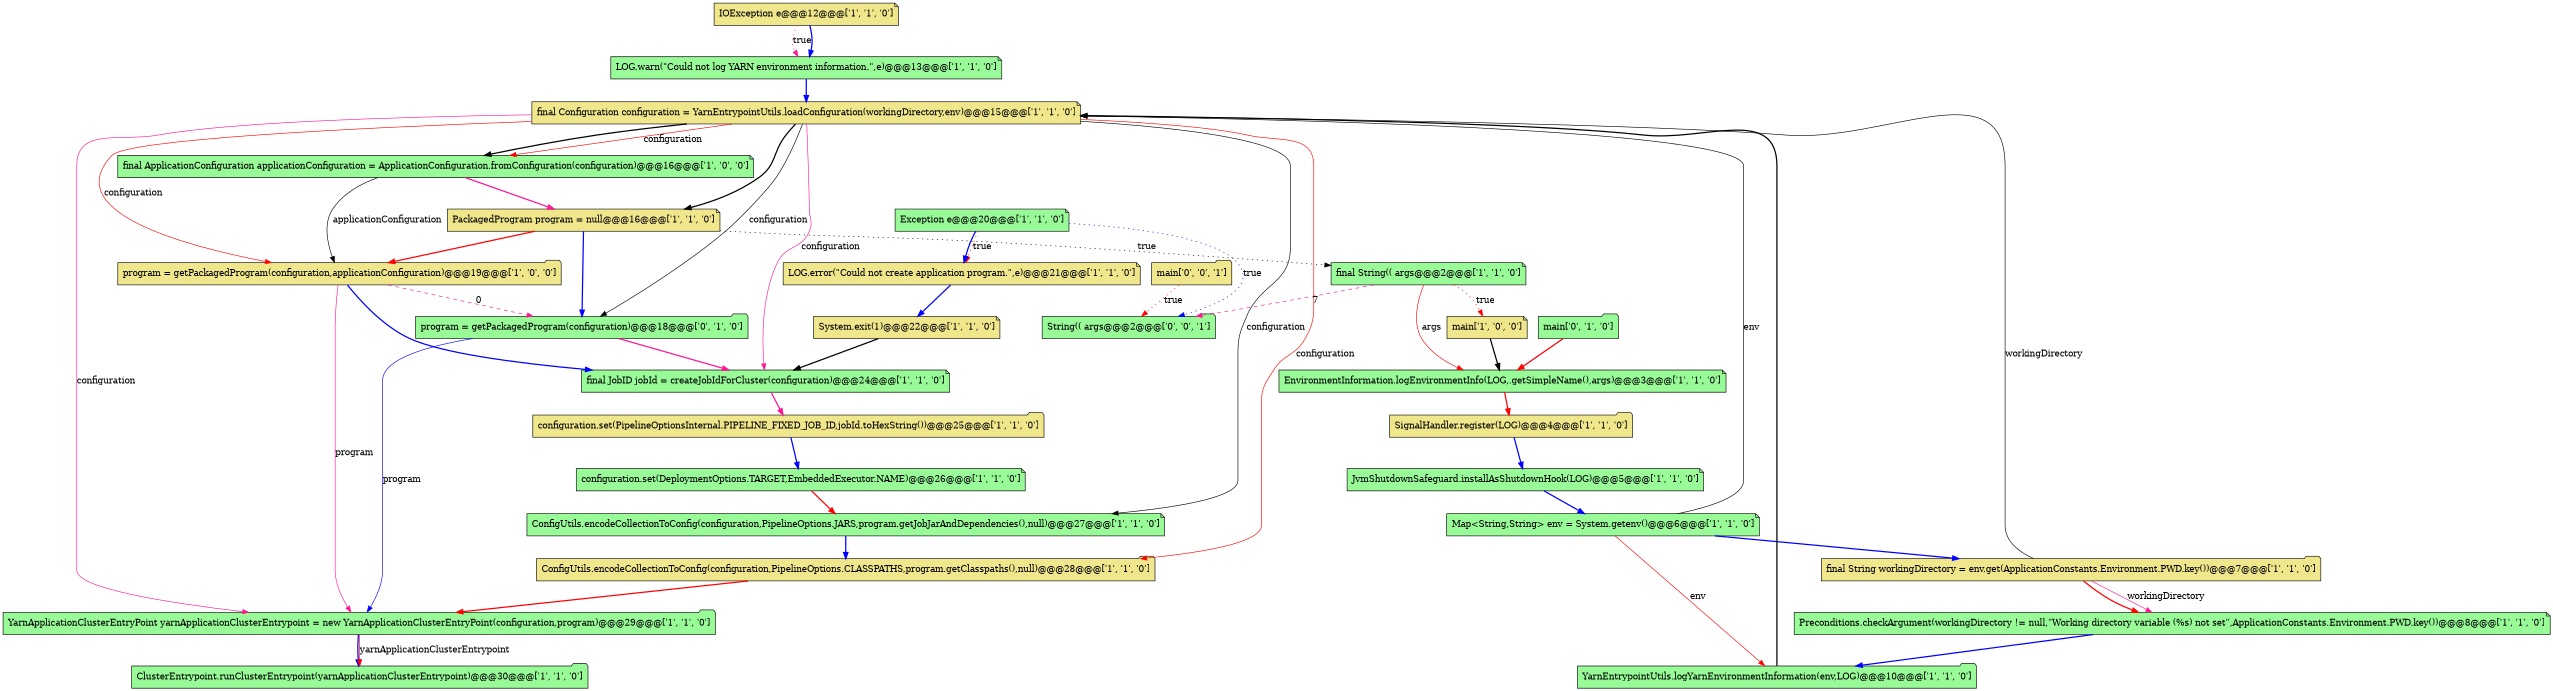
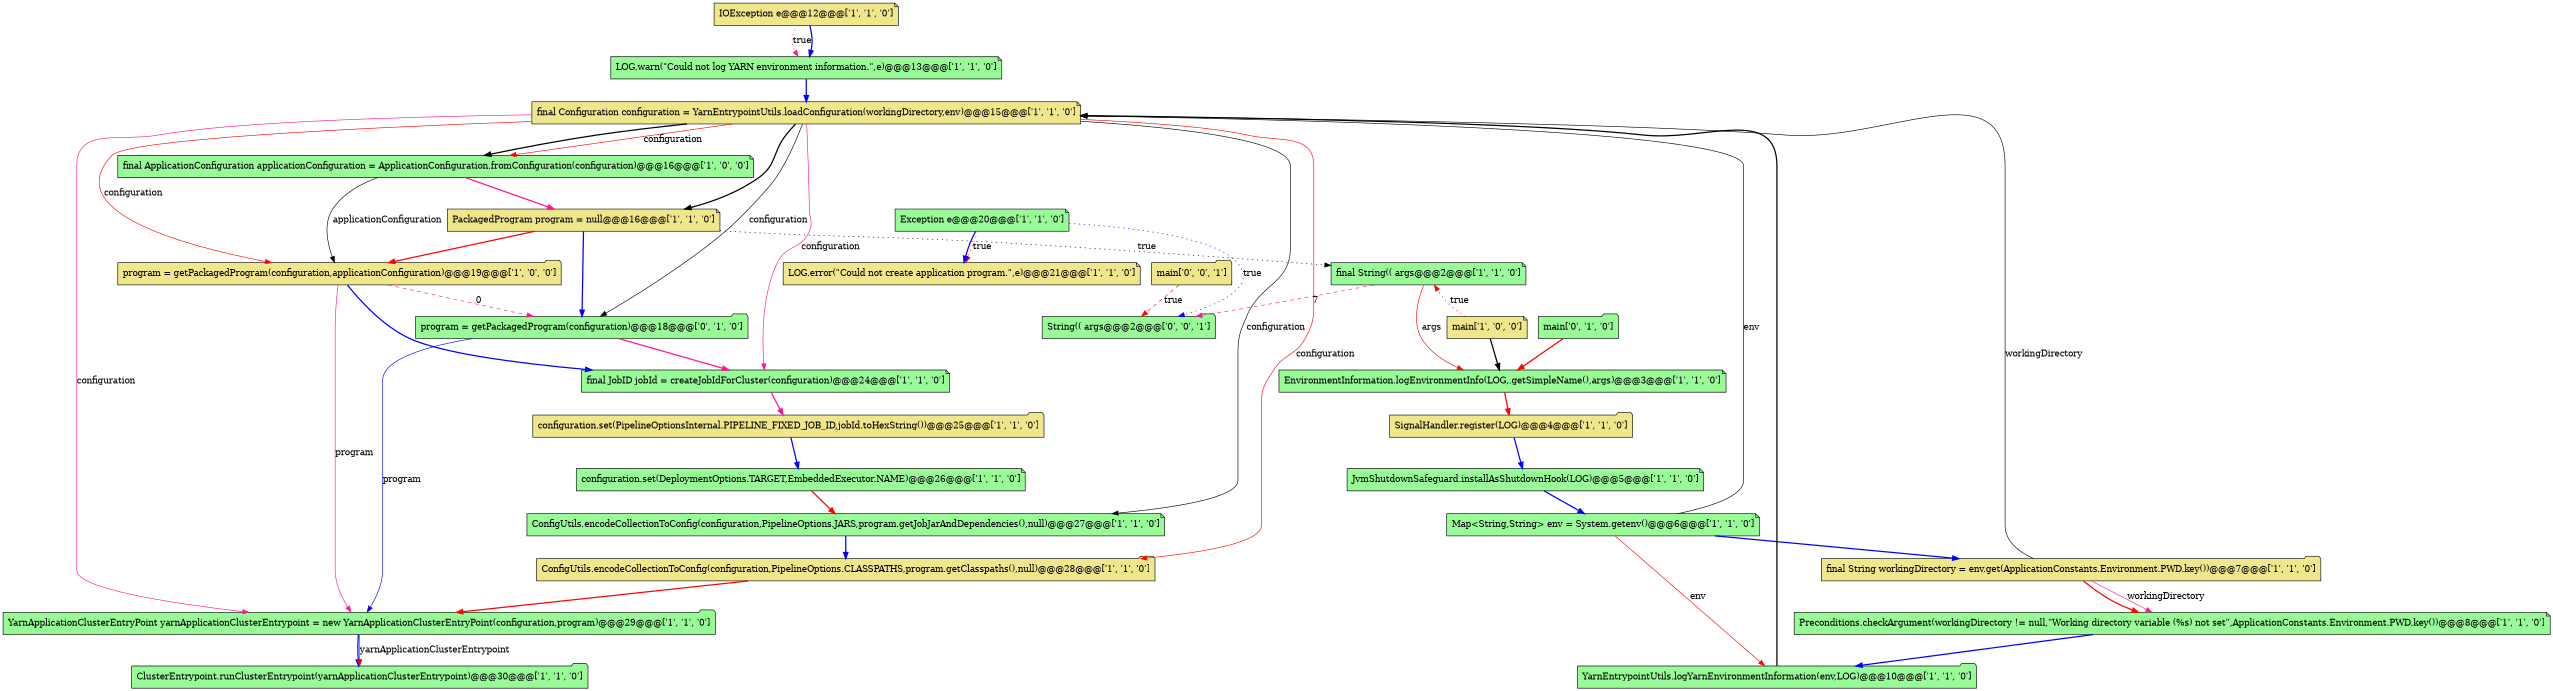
(1469, 296) -> (1450, 305)
(1163, 299) -> (1163, 299)
(907, 327) -> none
